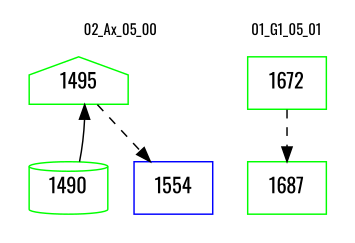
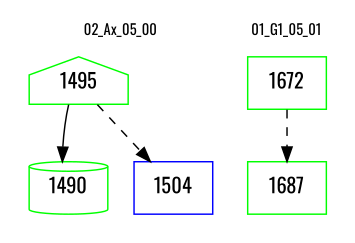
(83, 141) -> (65, 126)
(173, 188) -> (173, 188)
